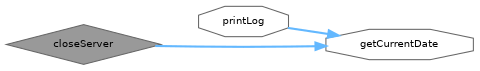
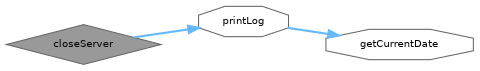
(235, 47) -> (161, 33)
